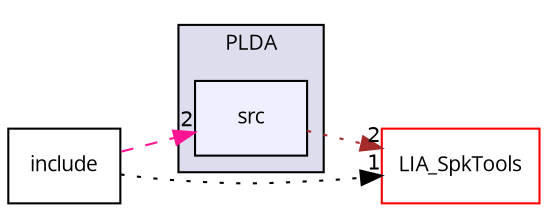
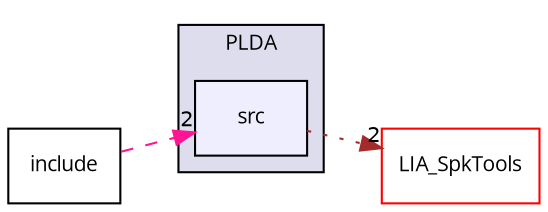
(241, 183) -> none
